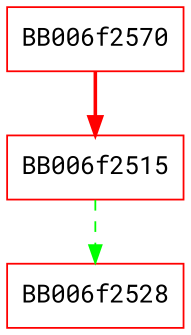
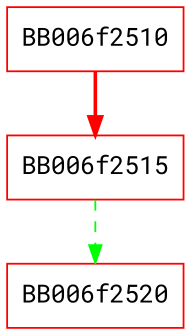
(95, 39) -> (95, 39)
(95, 296) -> (95, 296)
